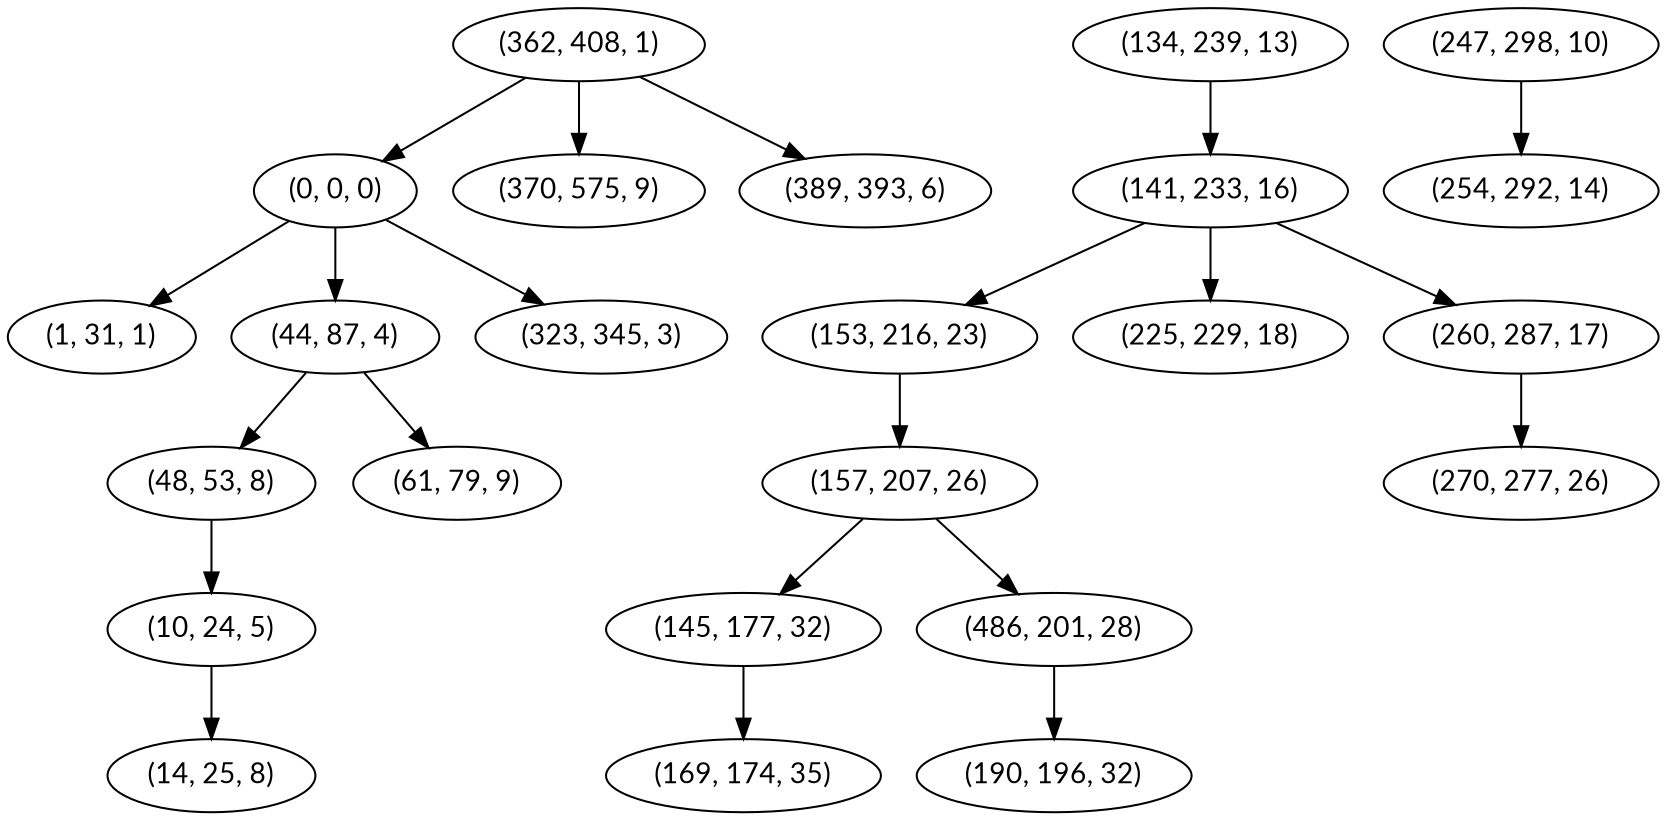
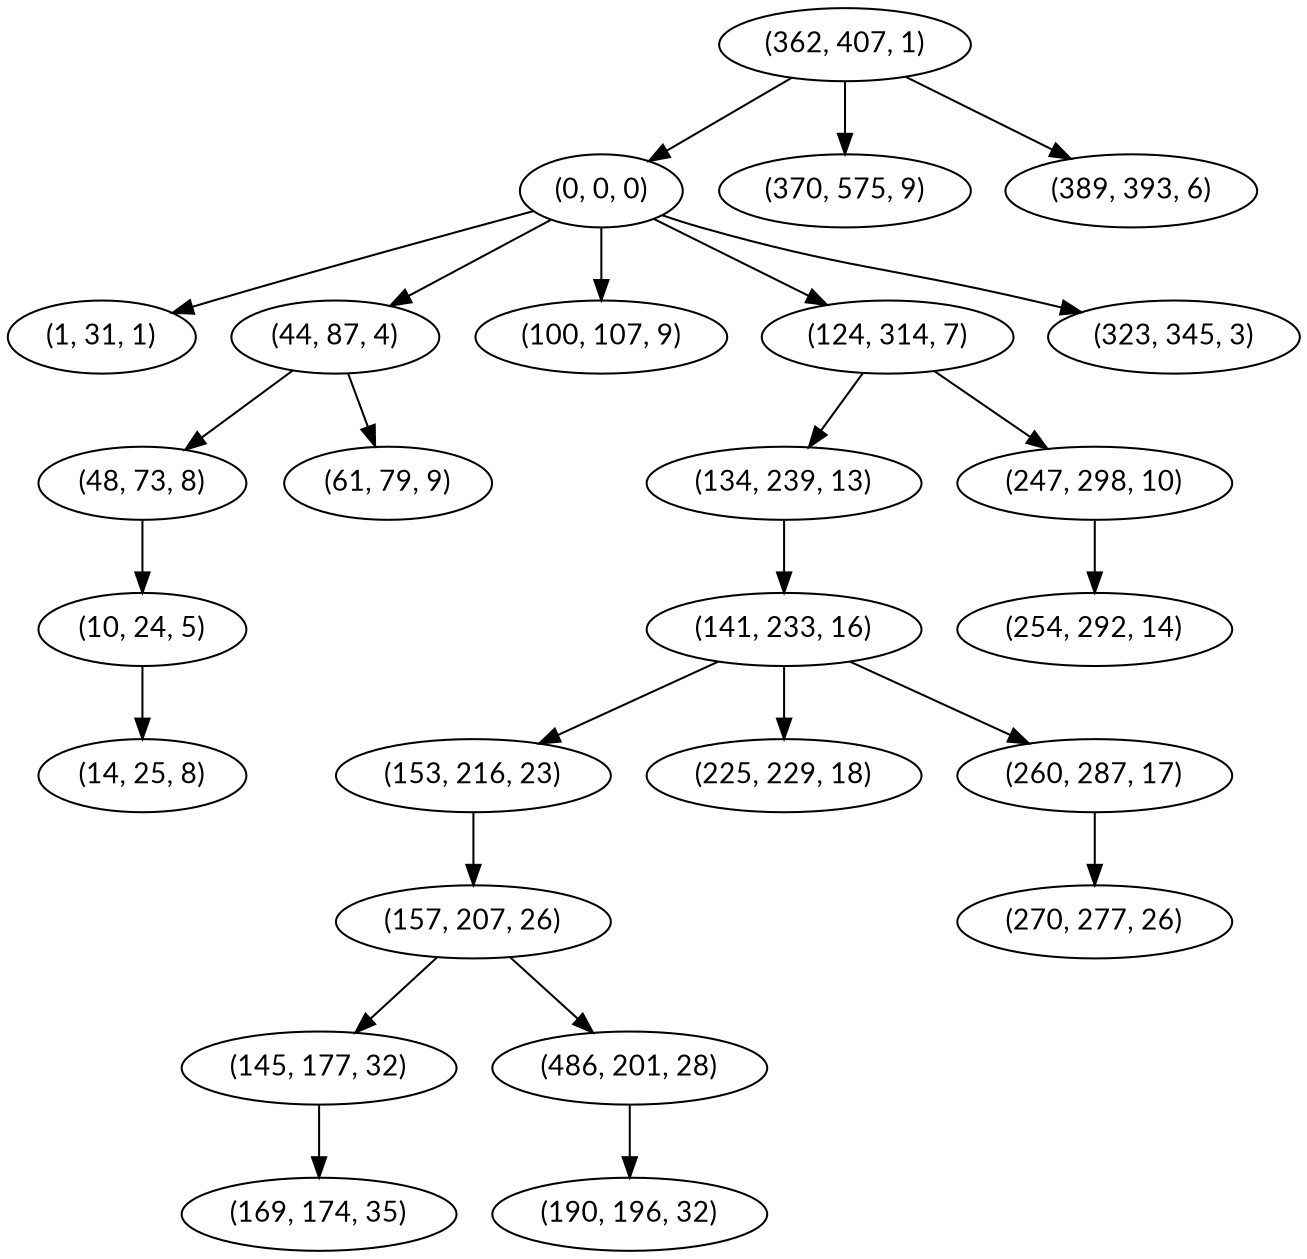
(579, 45) -> (845, 45)
none -> (601, 337)
none -> (888, 337)
(211, 483) -> (142, 483)
